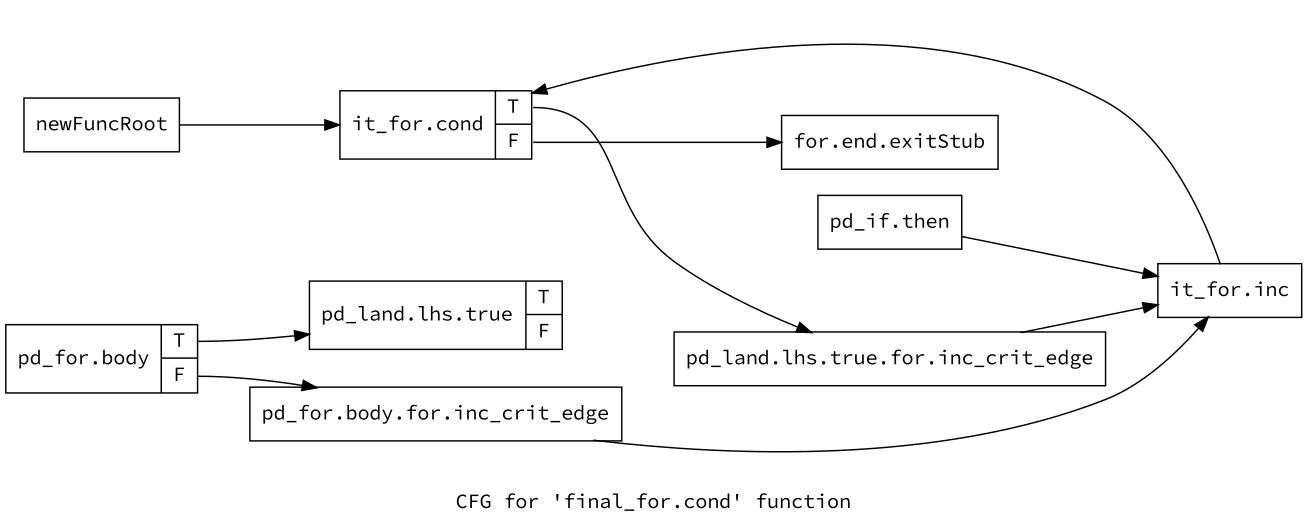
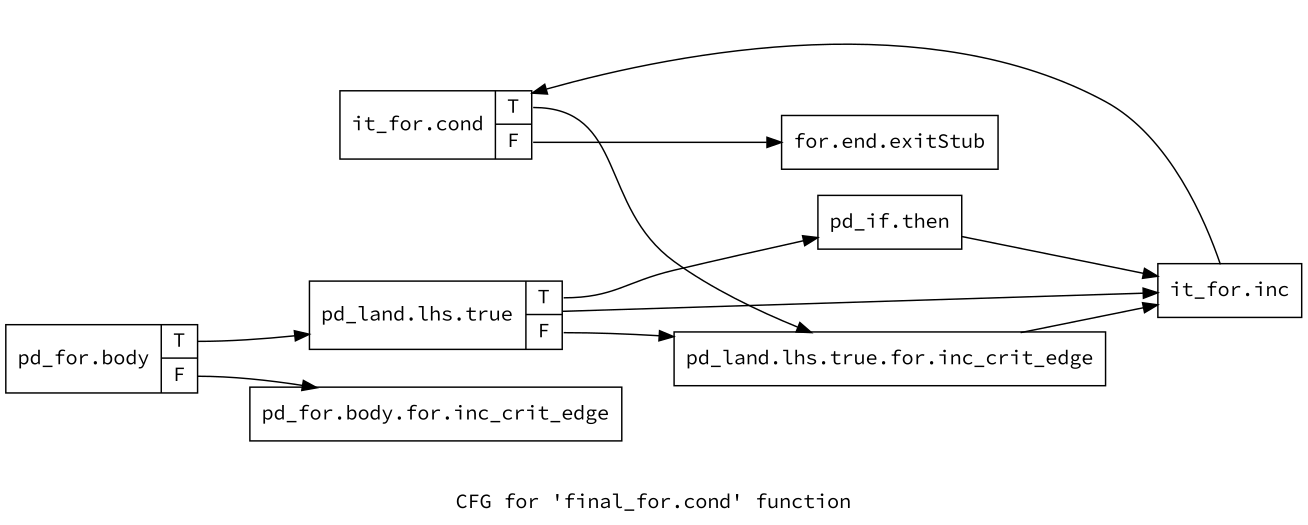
(102, 125) -> none
none -> (671, 271)
none -> (611, 334)
(911, 445) -> (853, 302)
